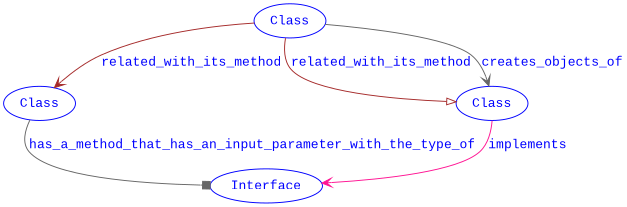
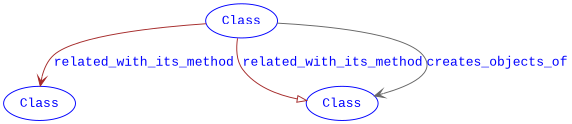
(266, 186) -> none
